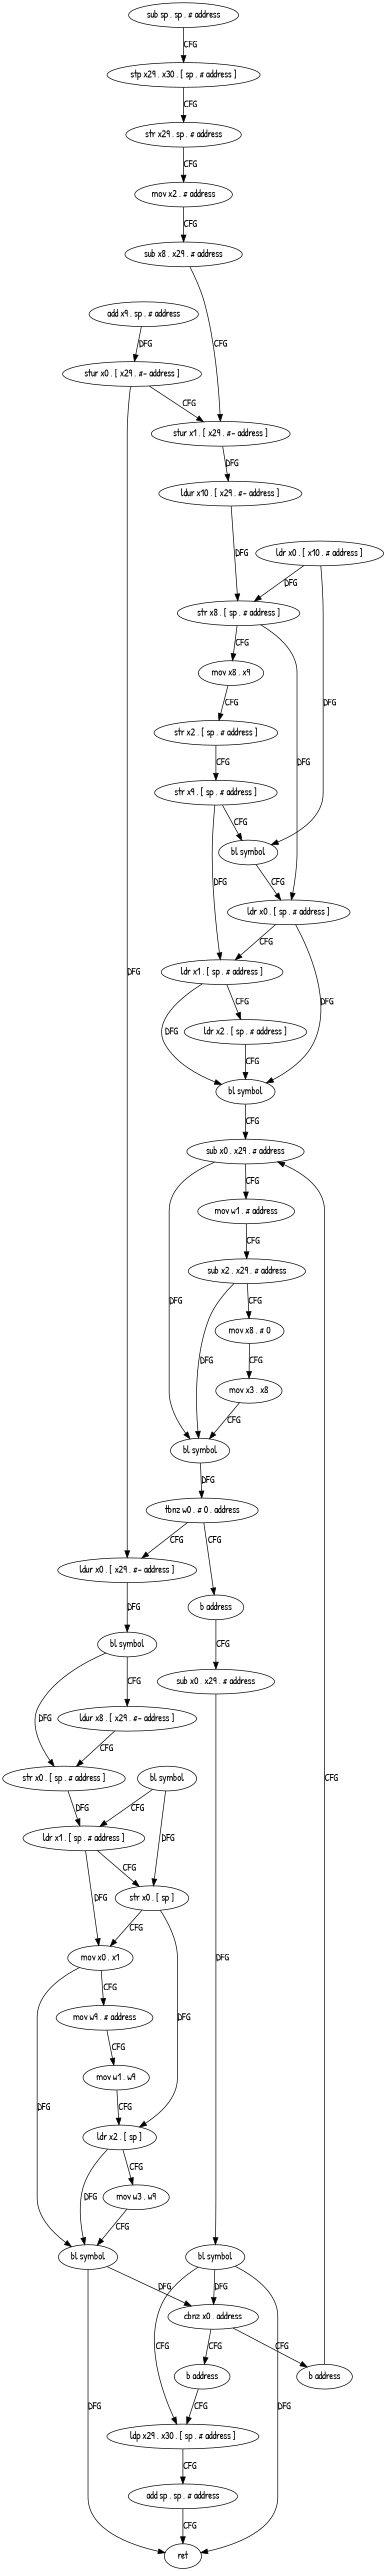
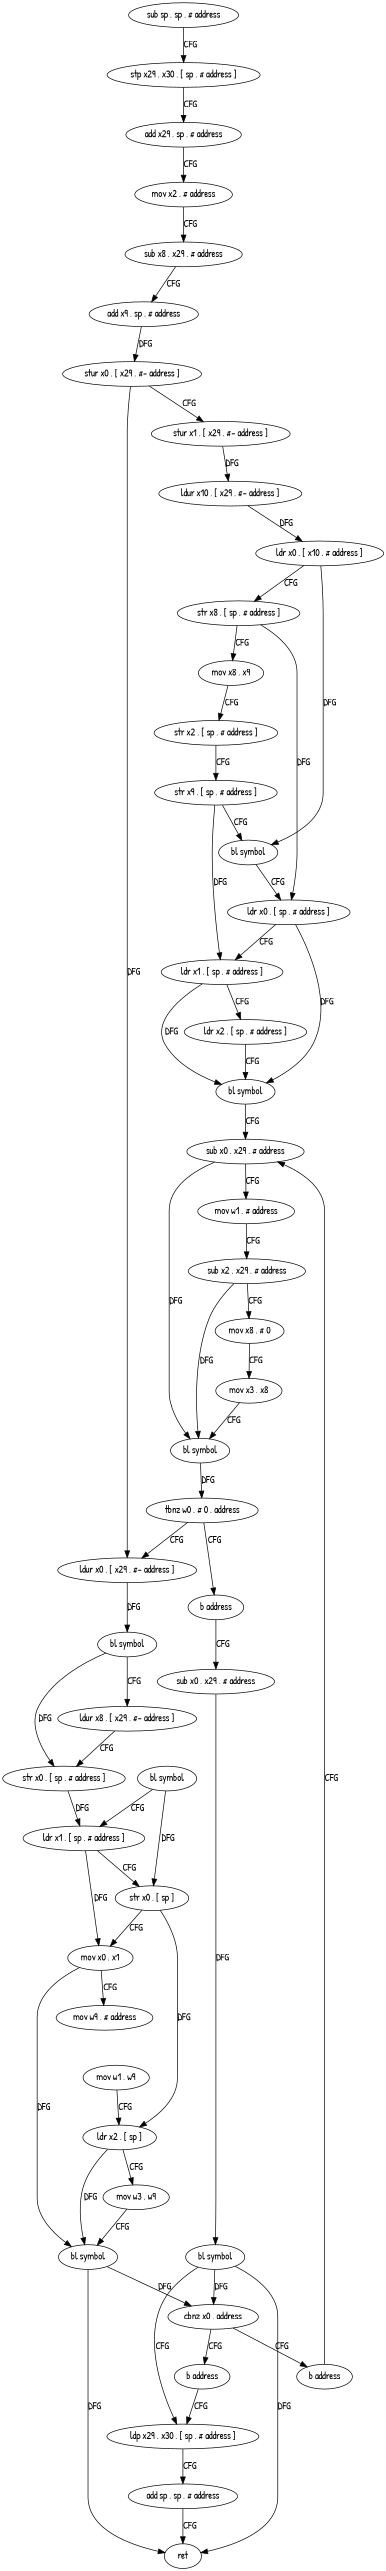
(184, 135) -> (184, 135)
(212, 339) -> (166, 281)
(234, 550) -> (272, 522)
(291, 583) -> (291, 583)
(110, 2044) -> none
